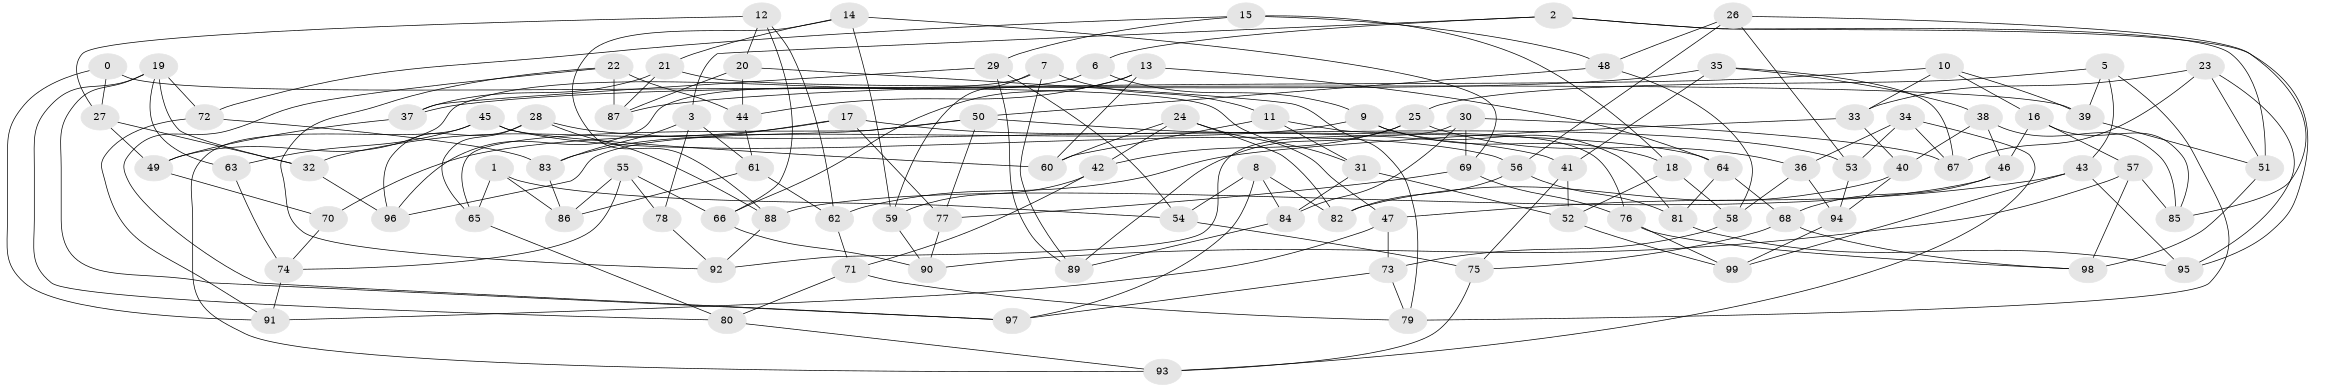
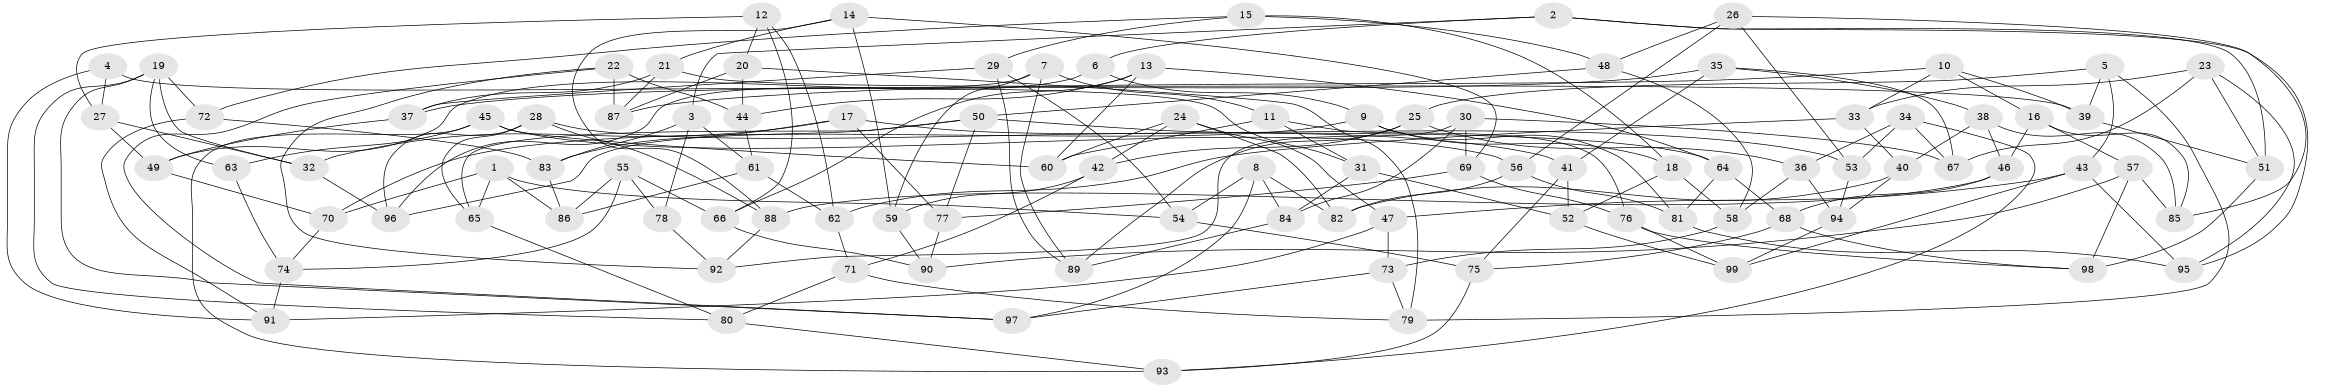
(108, 66) -> (108, 66)
none -> (421, 190)
